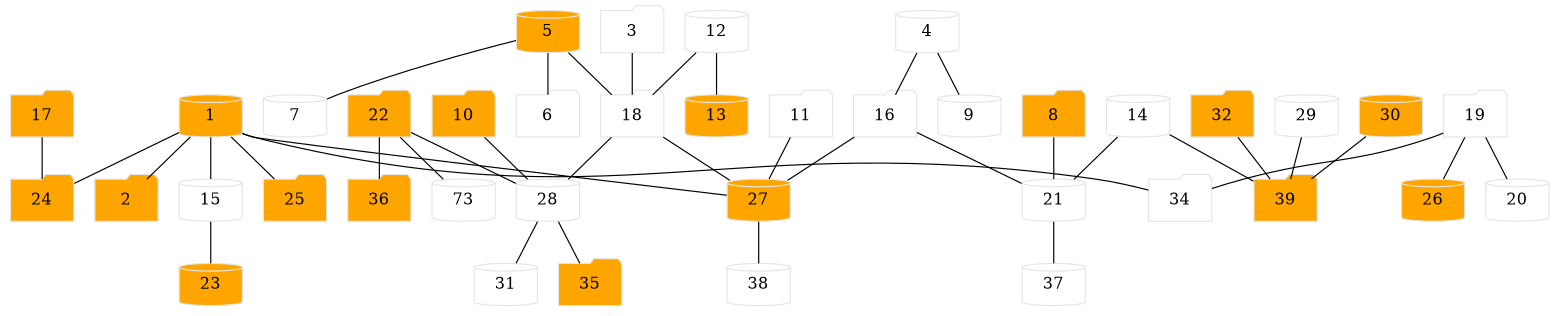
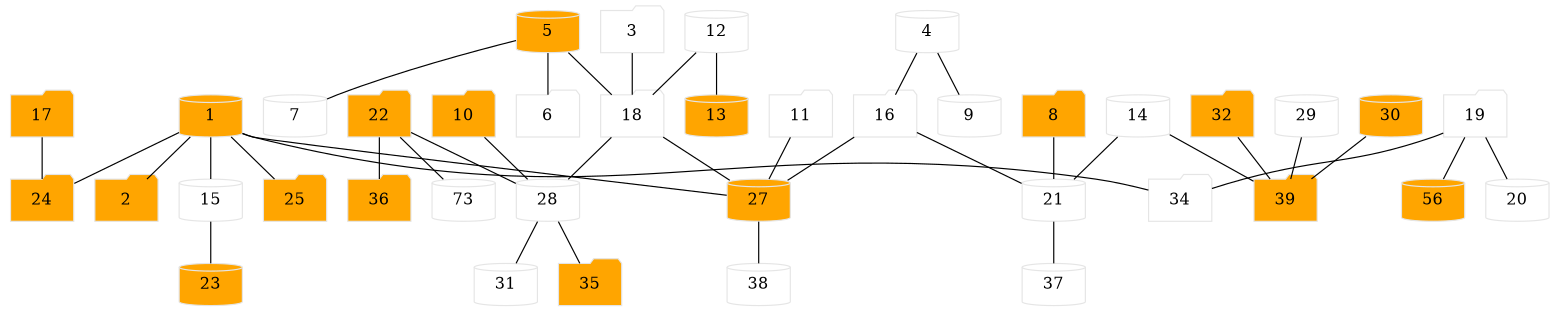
(1433, 200) -> (1433, 200)
